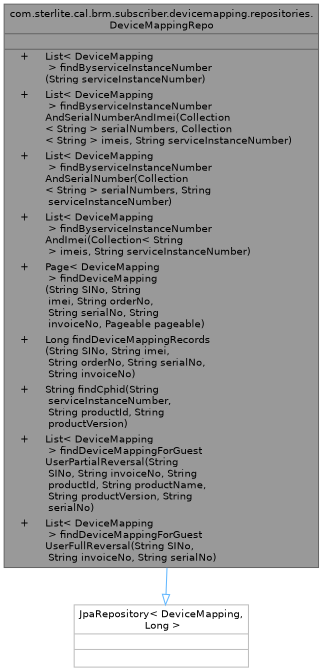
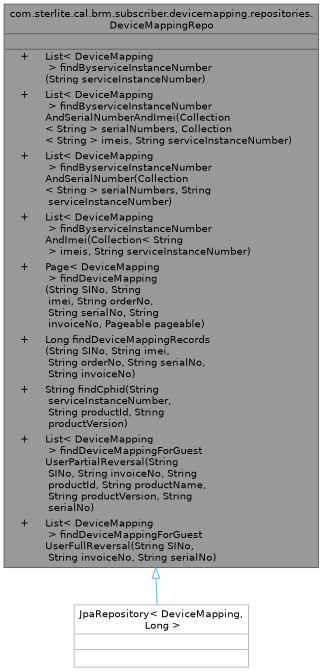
(167, 581) -> (157, 592)
